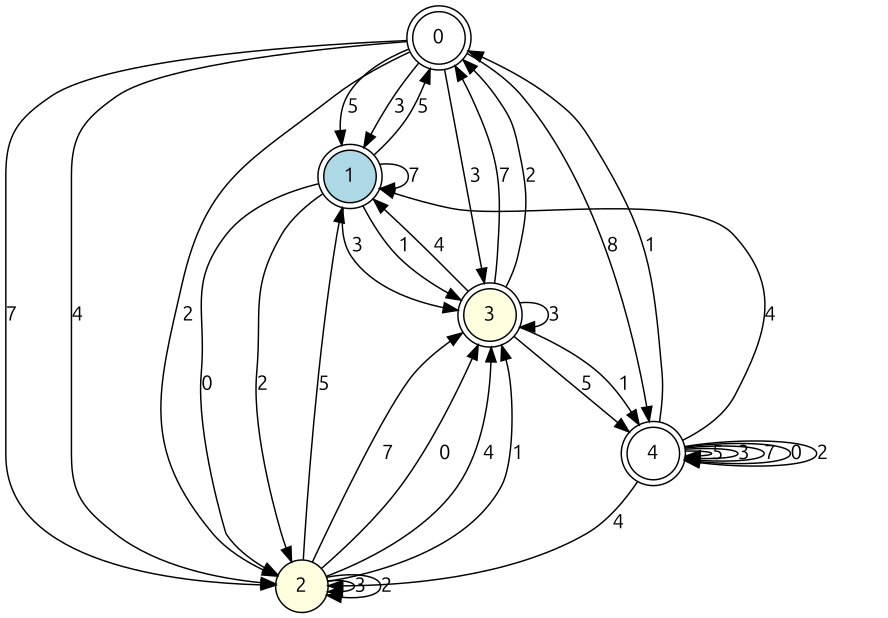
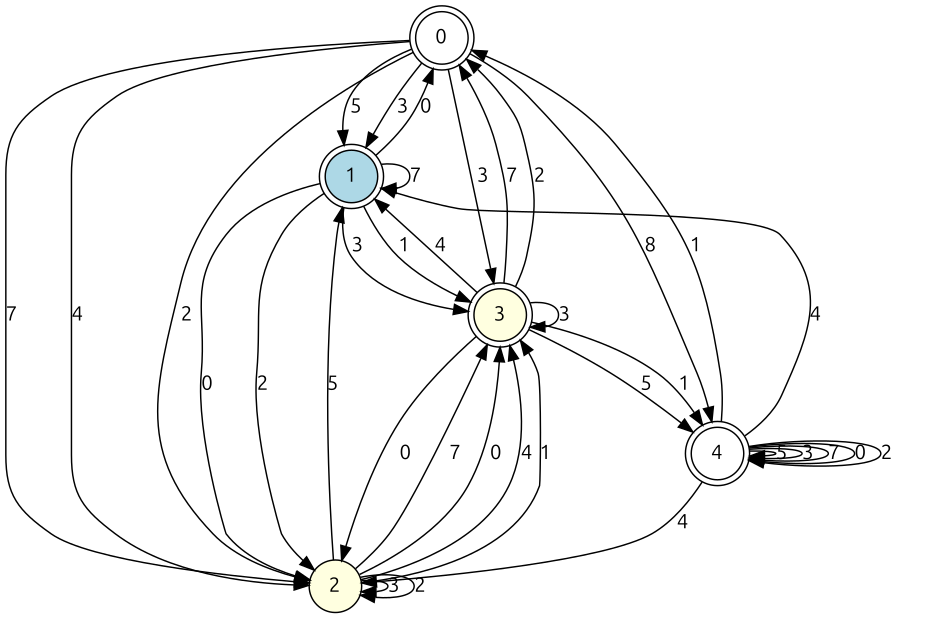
(424, 107) -> (427, 107)
none -> (394, 431)
